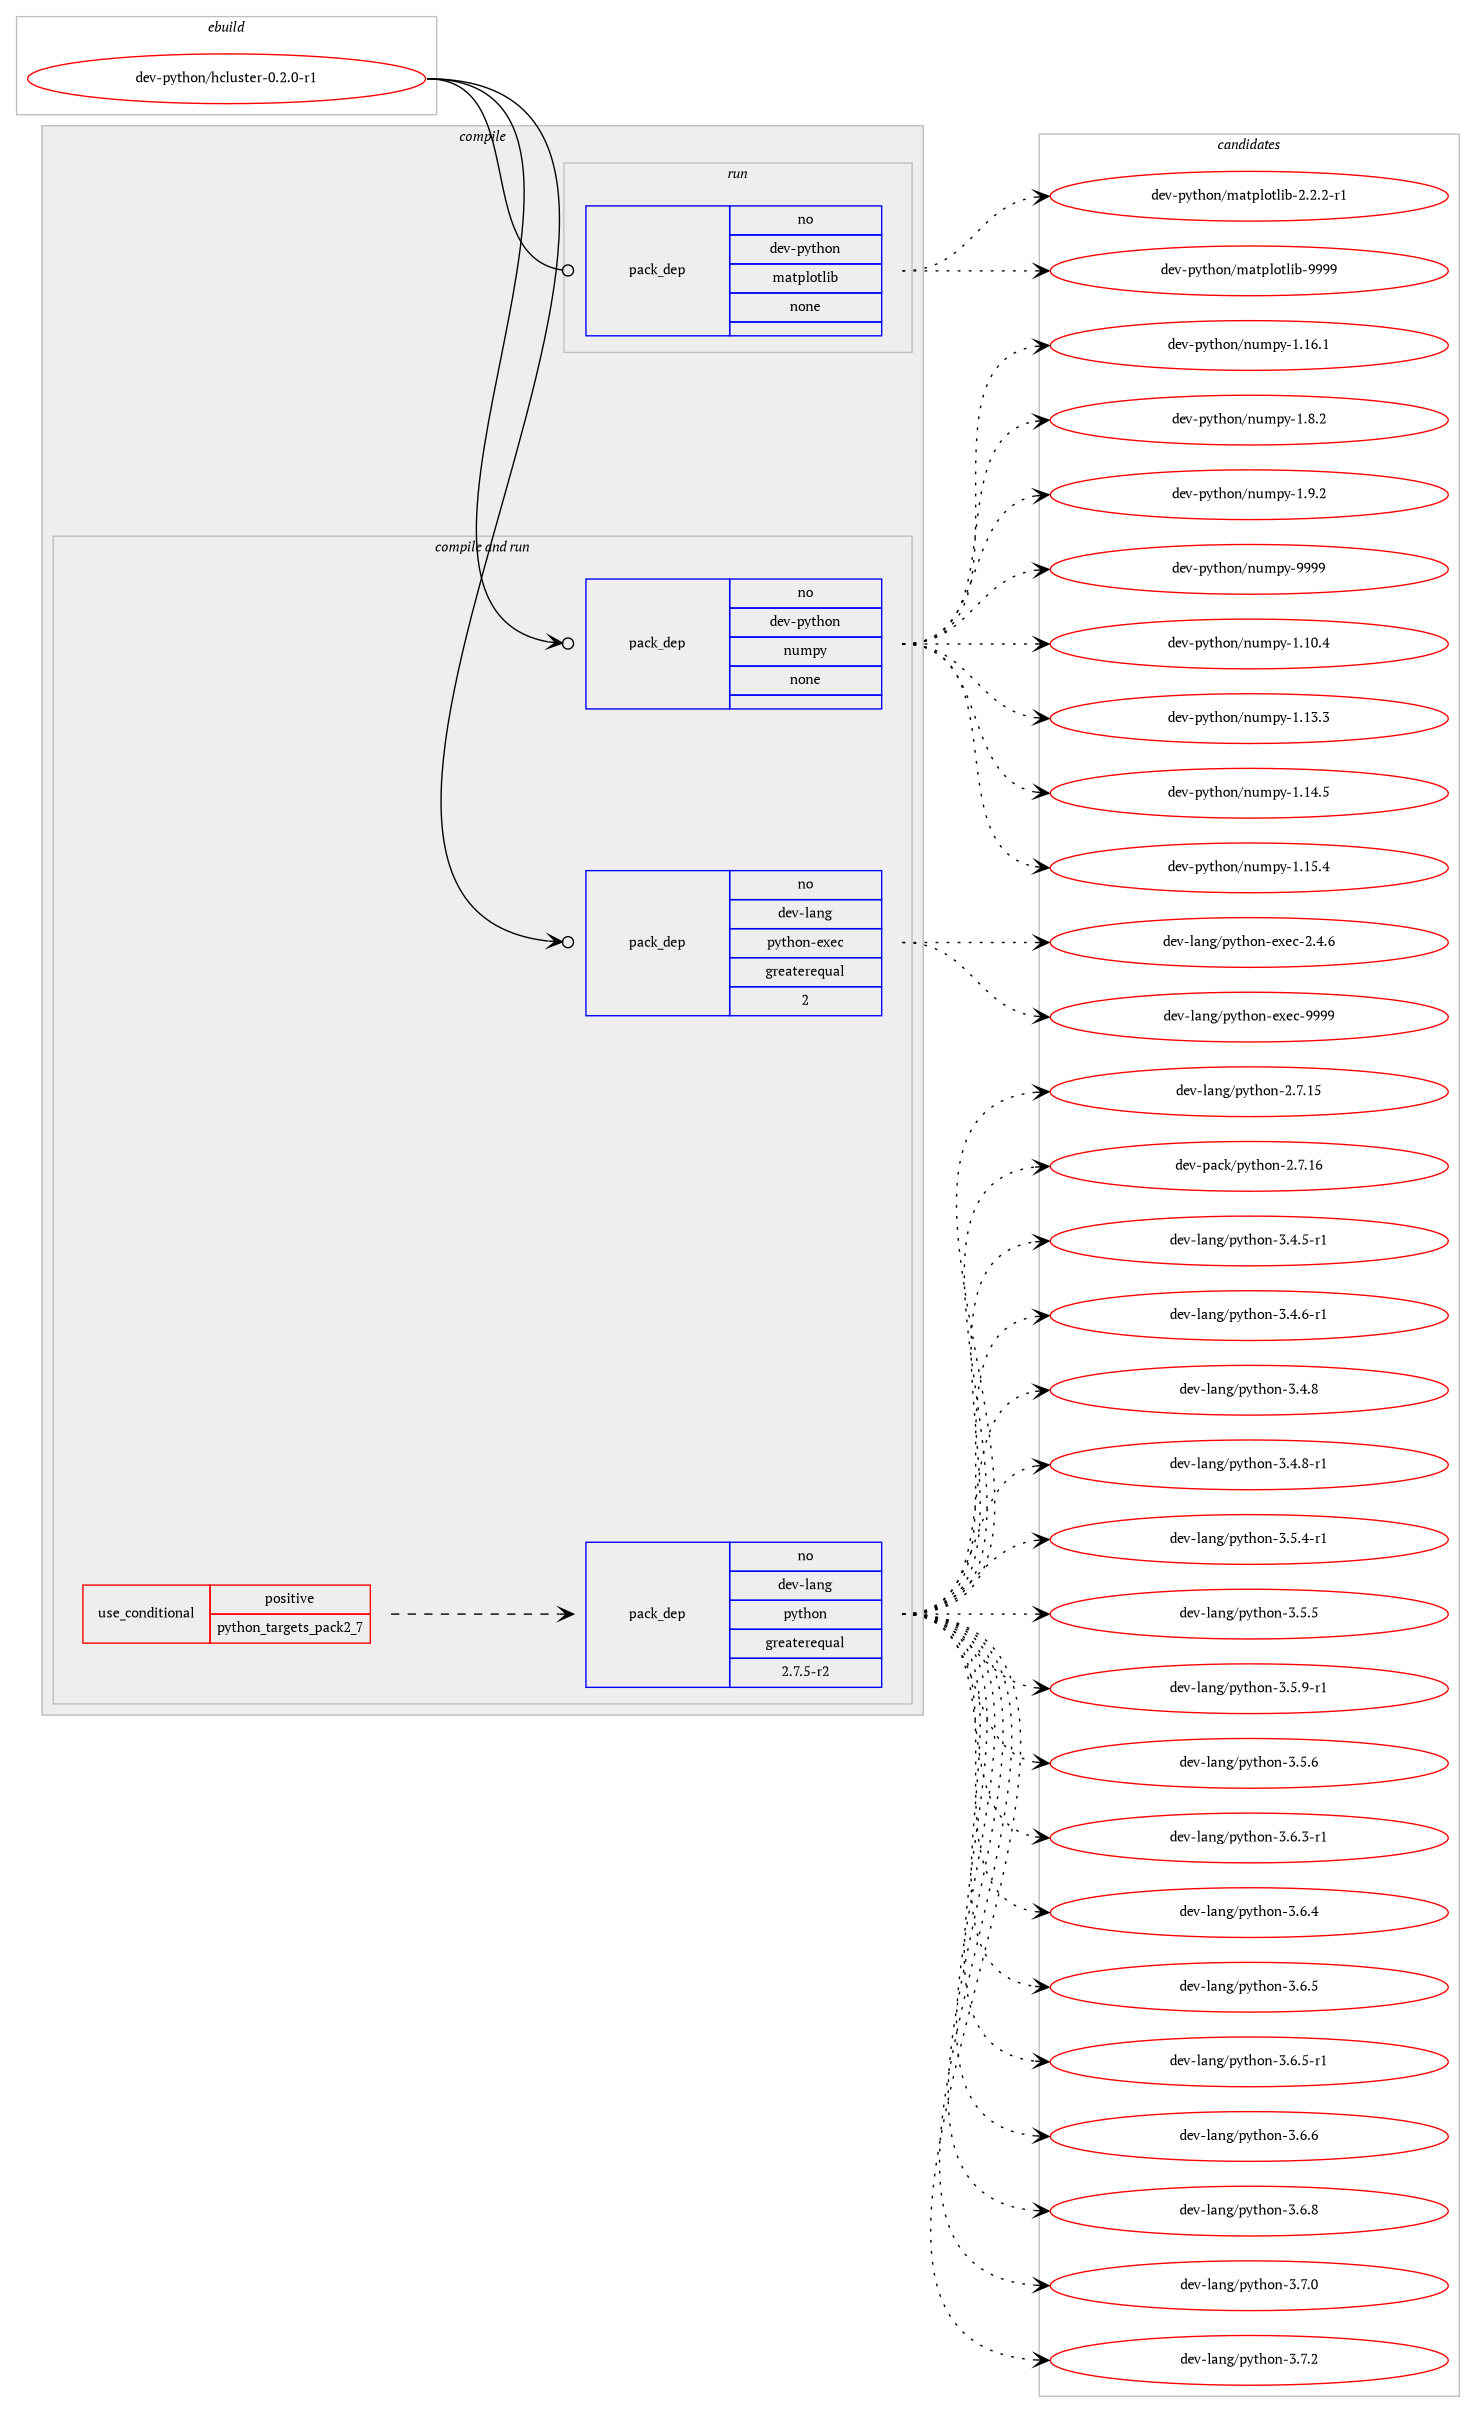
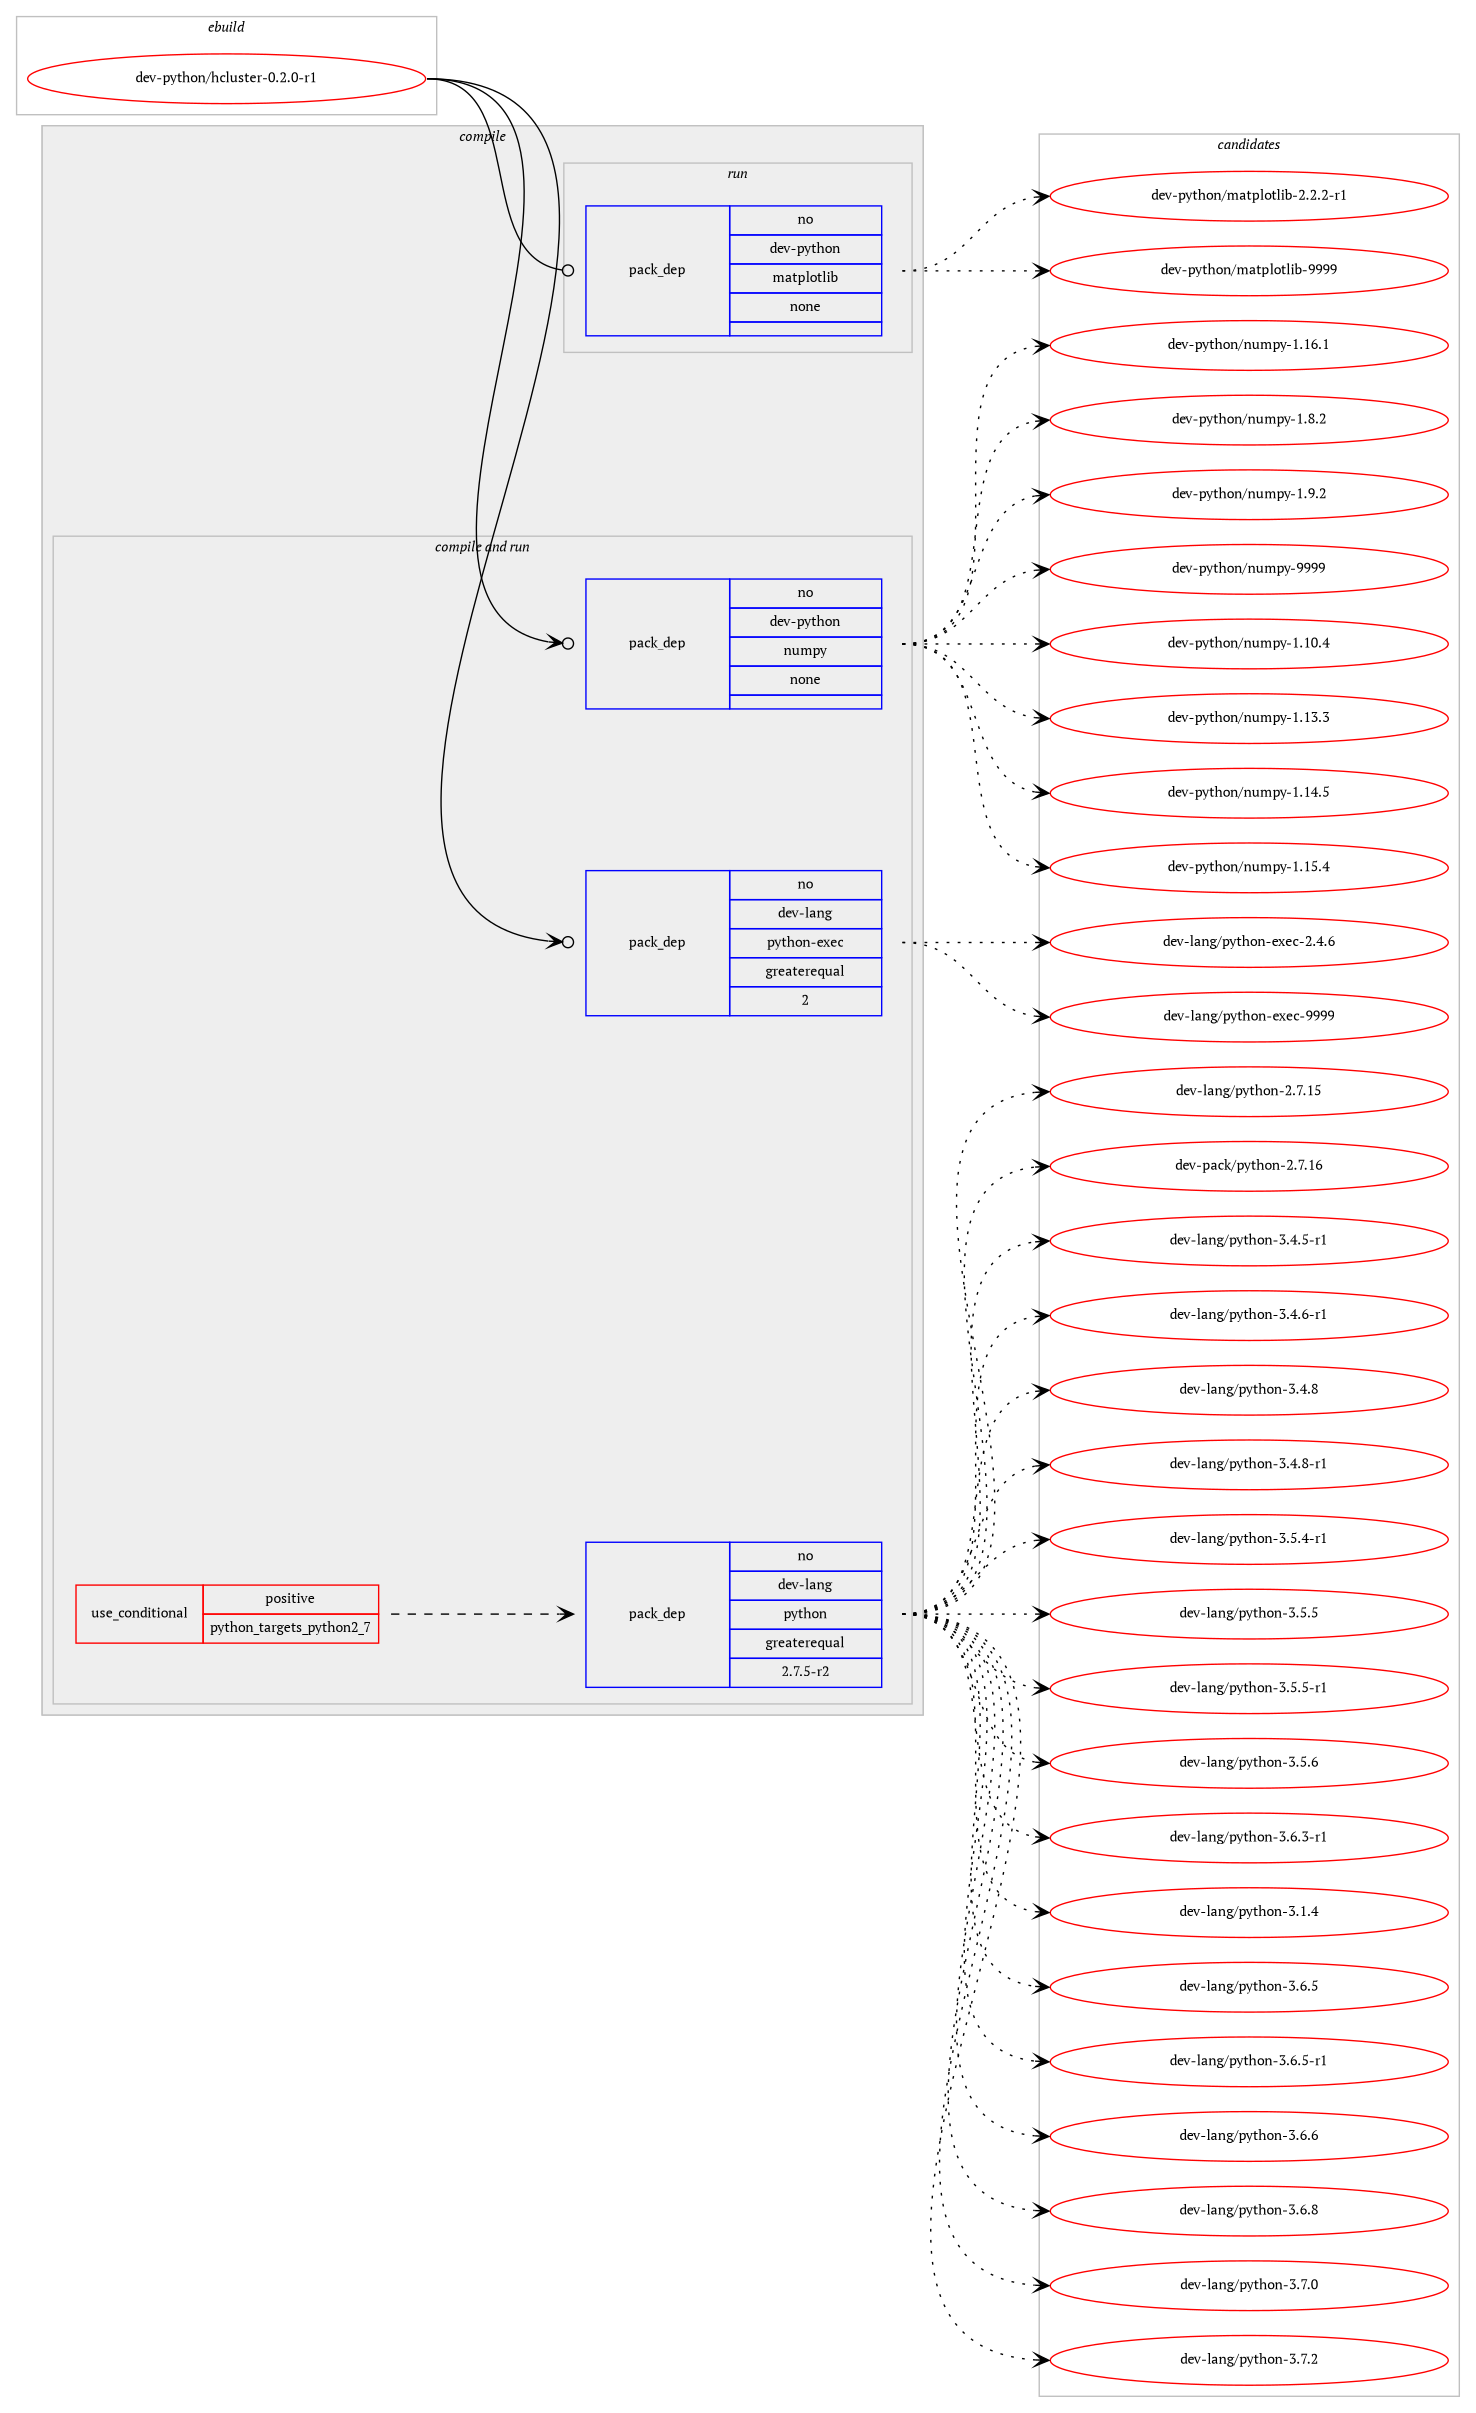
(290, 1628) -> (291, 1628)
(1249, 1689) -> (1249, 1689)
(1249, 1913) -> (1249, 1913)
